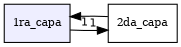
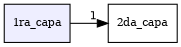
(94, 16) -> none
